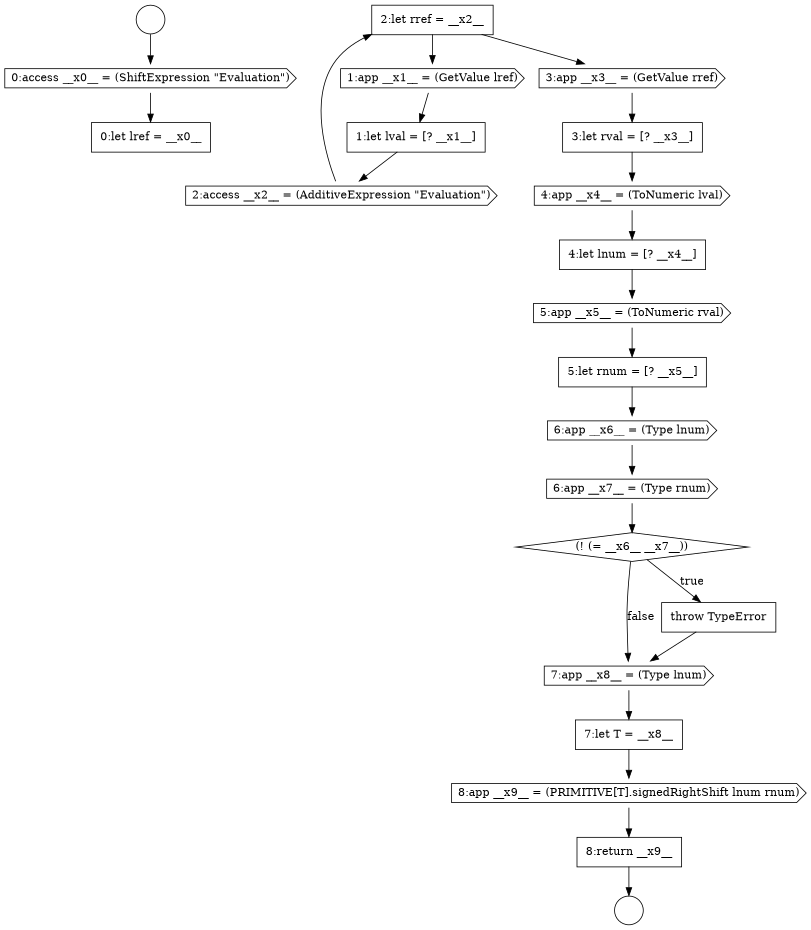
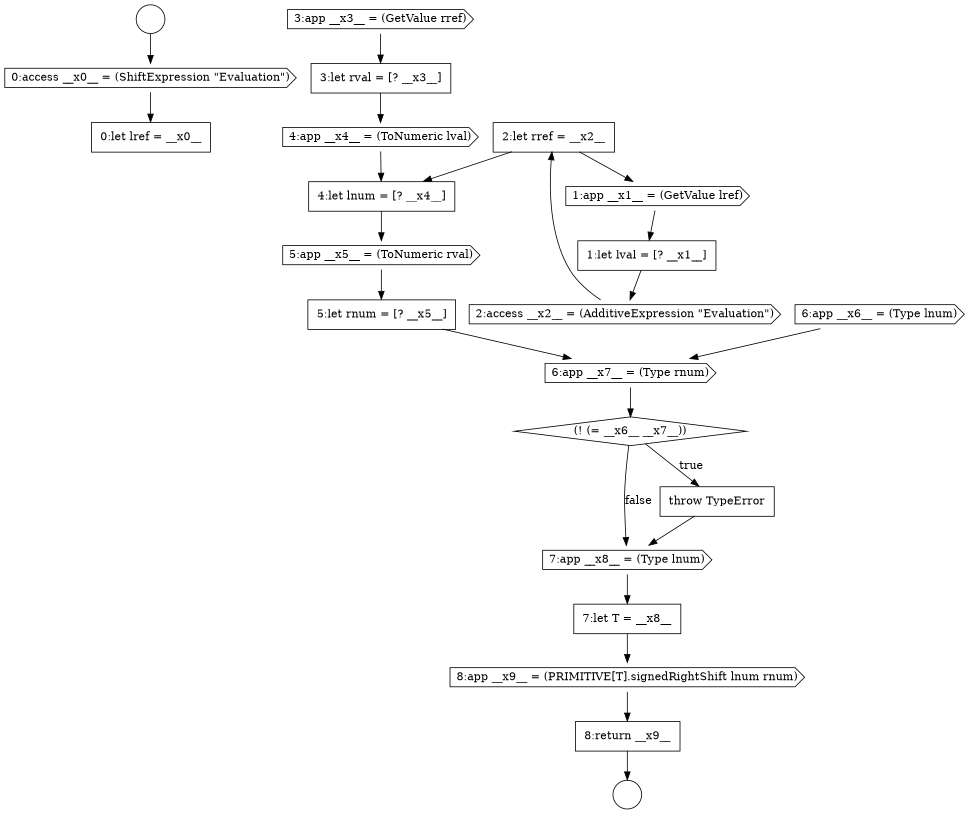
(529, 48) -> (472, 165)
(632, 397) -> (503, 343)
